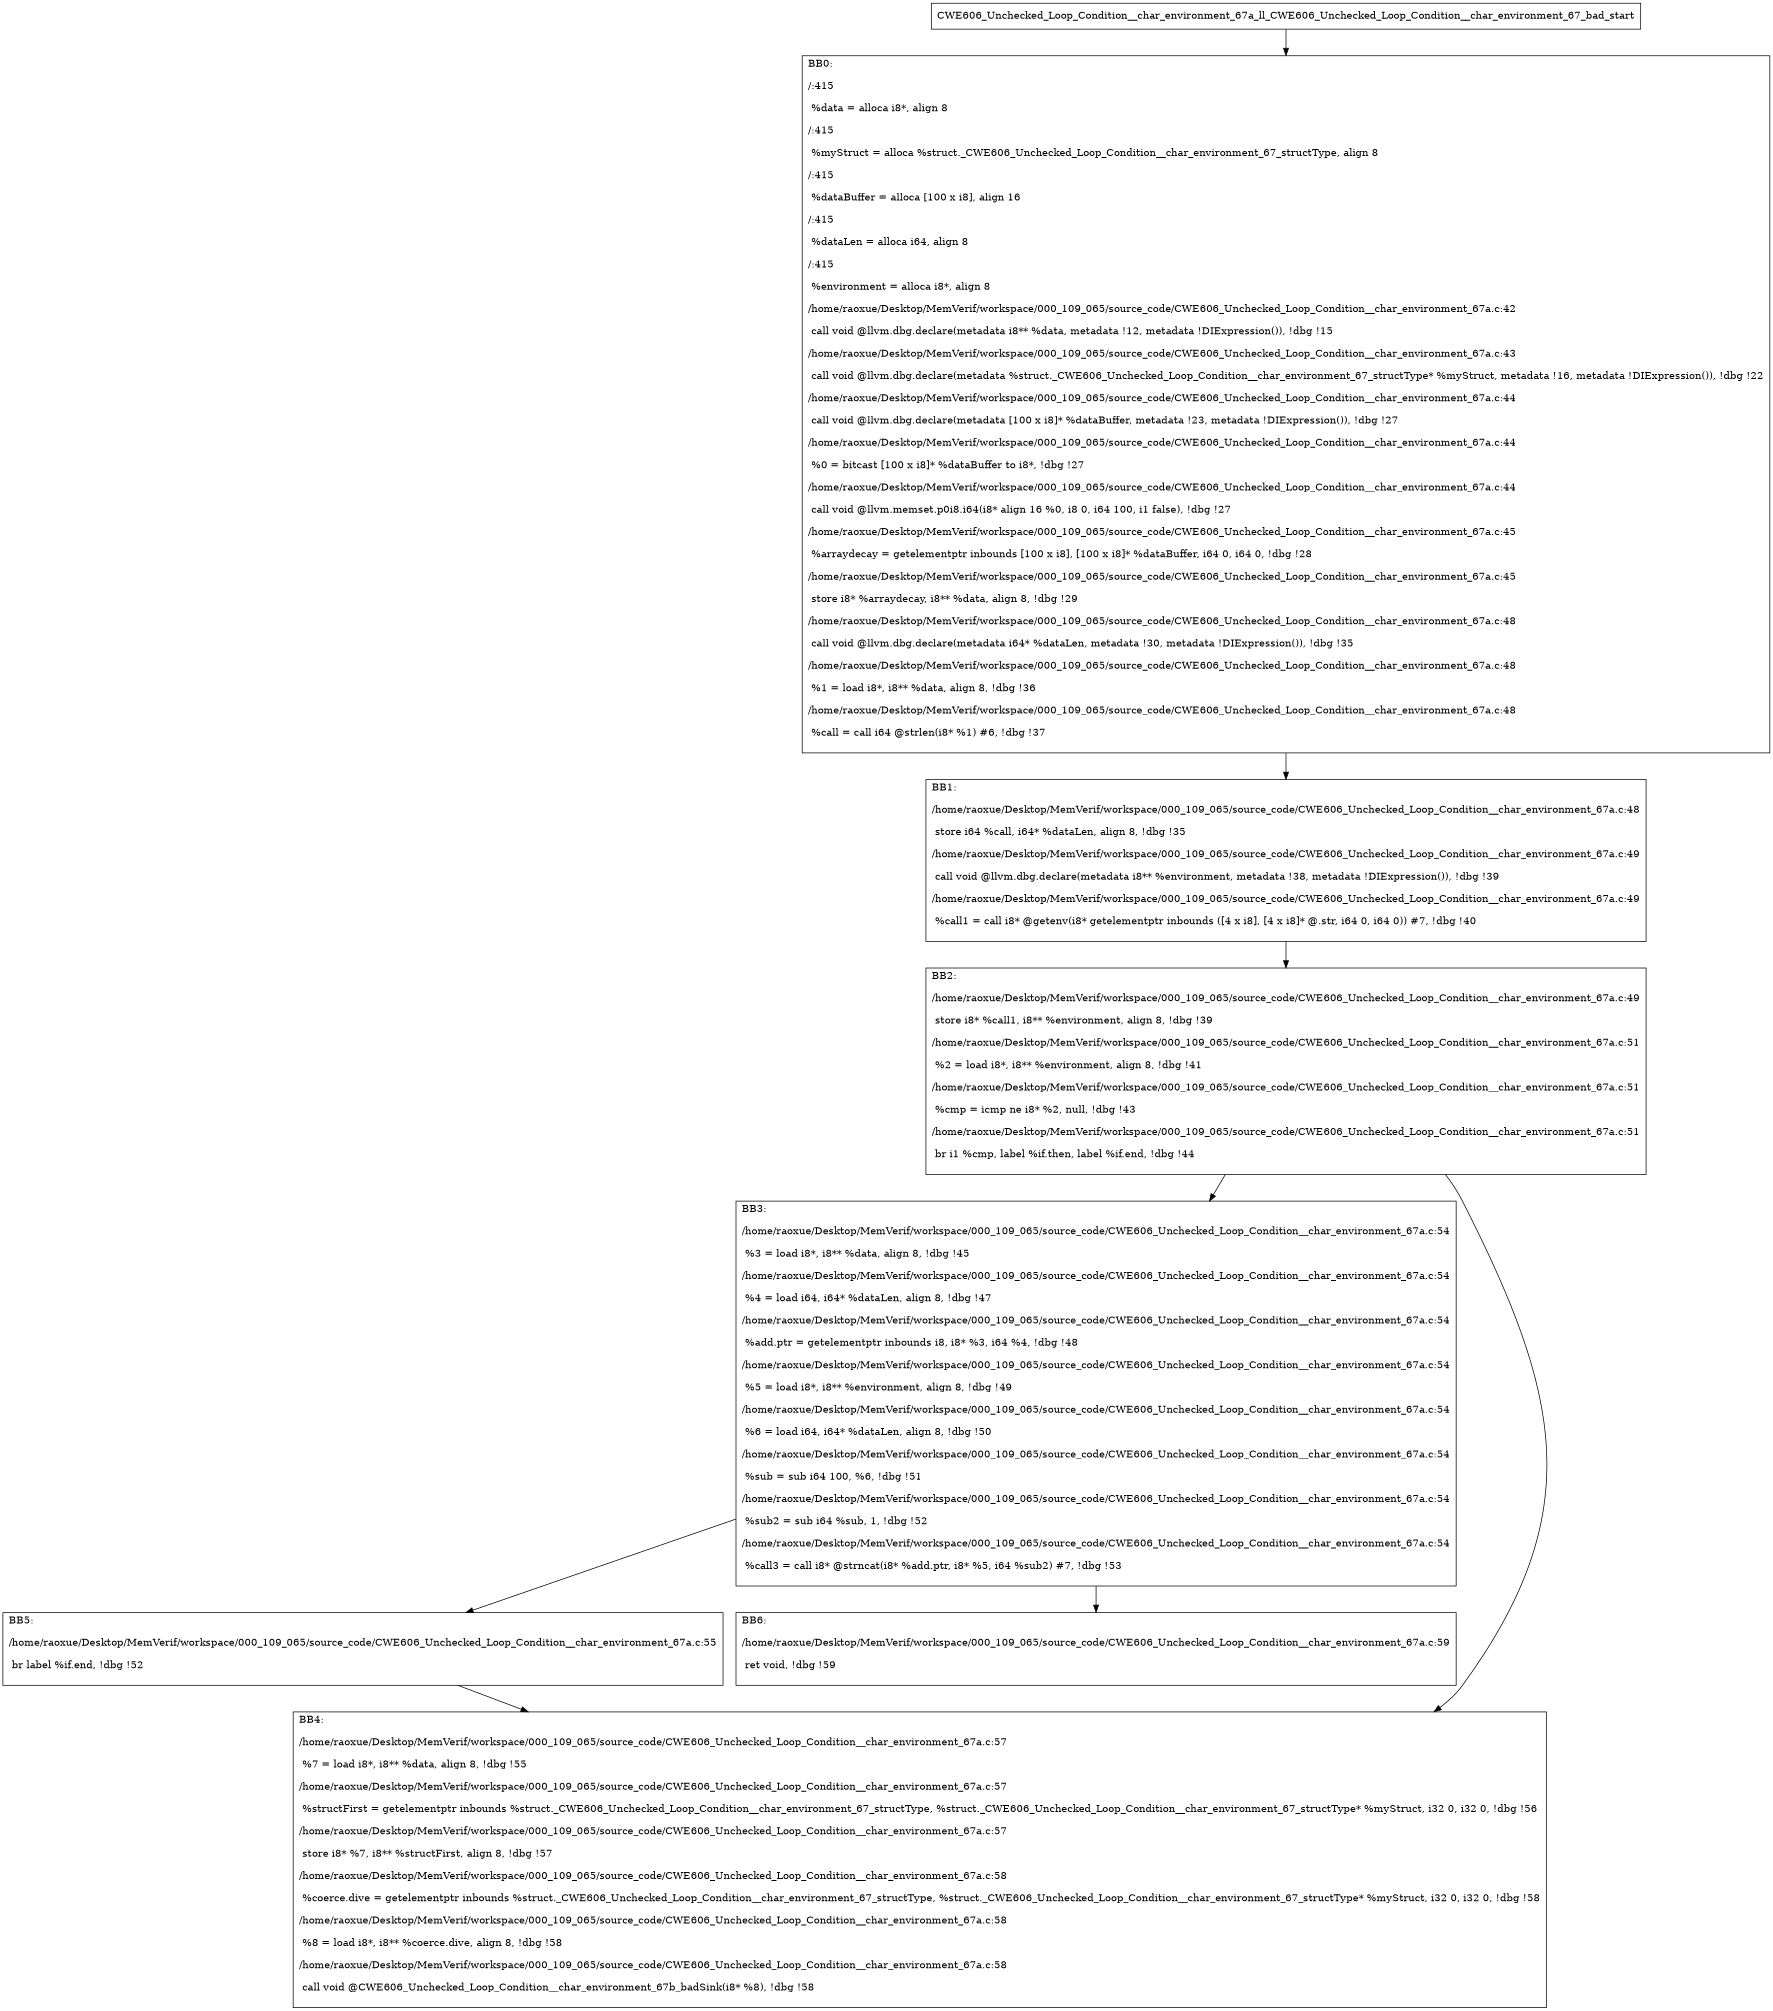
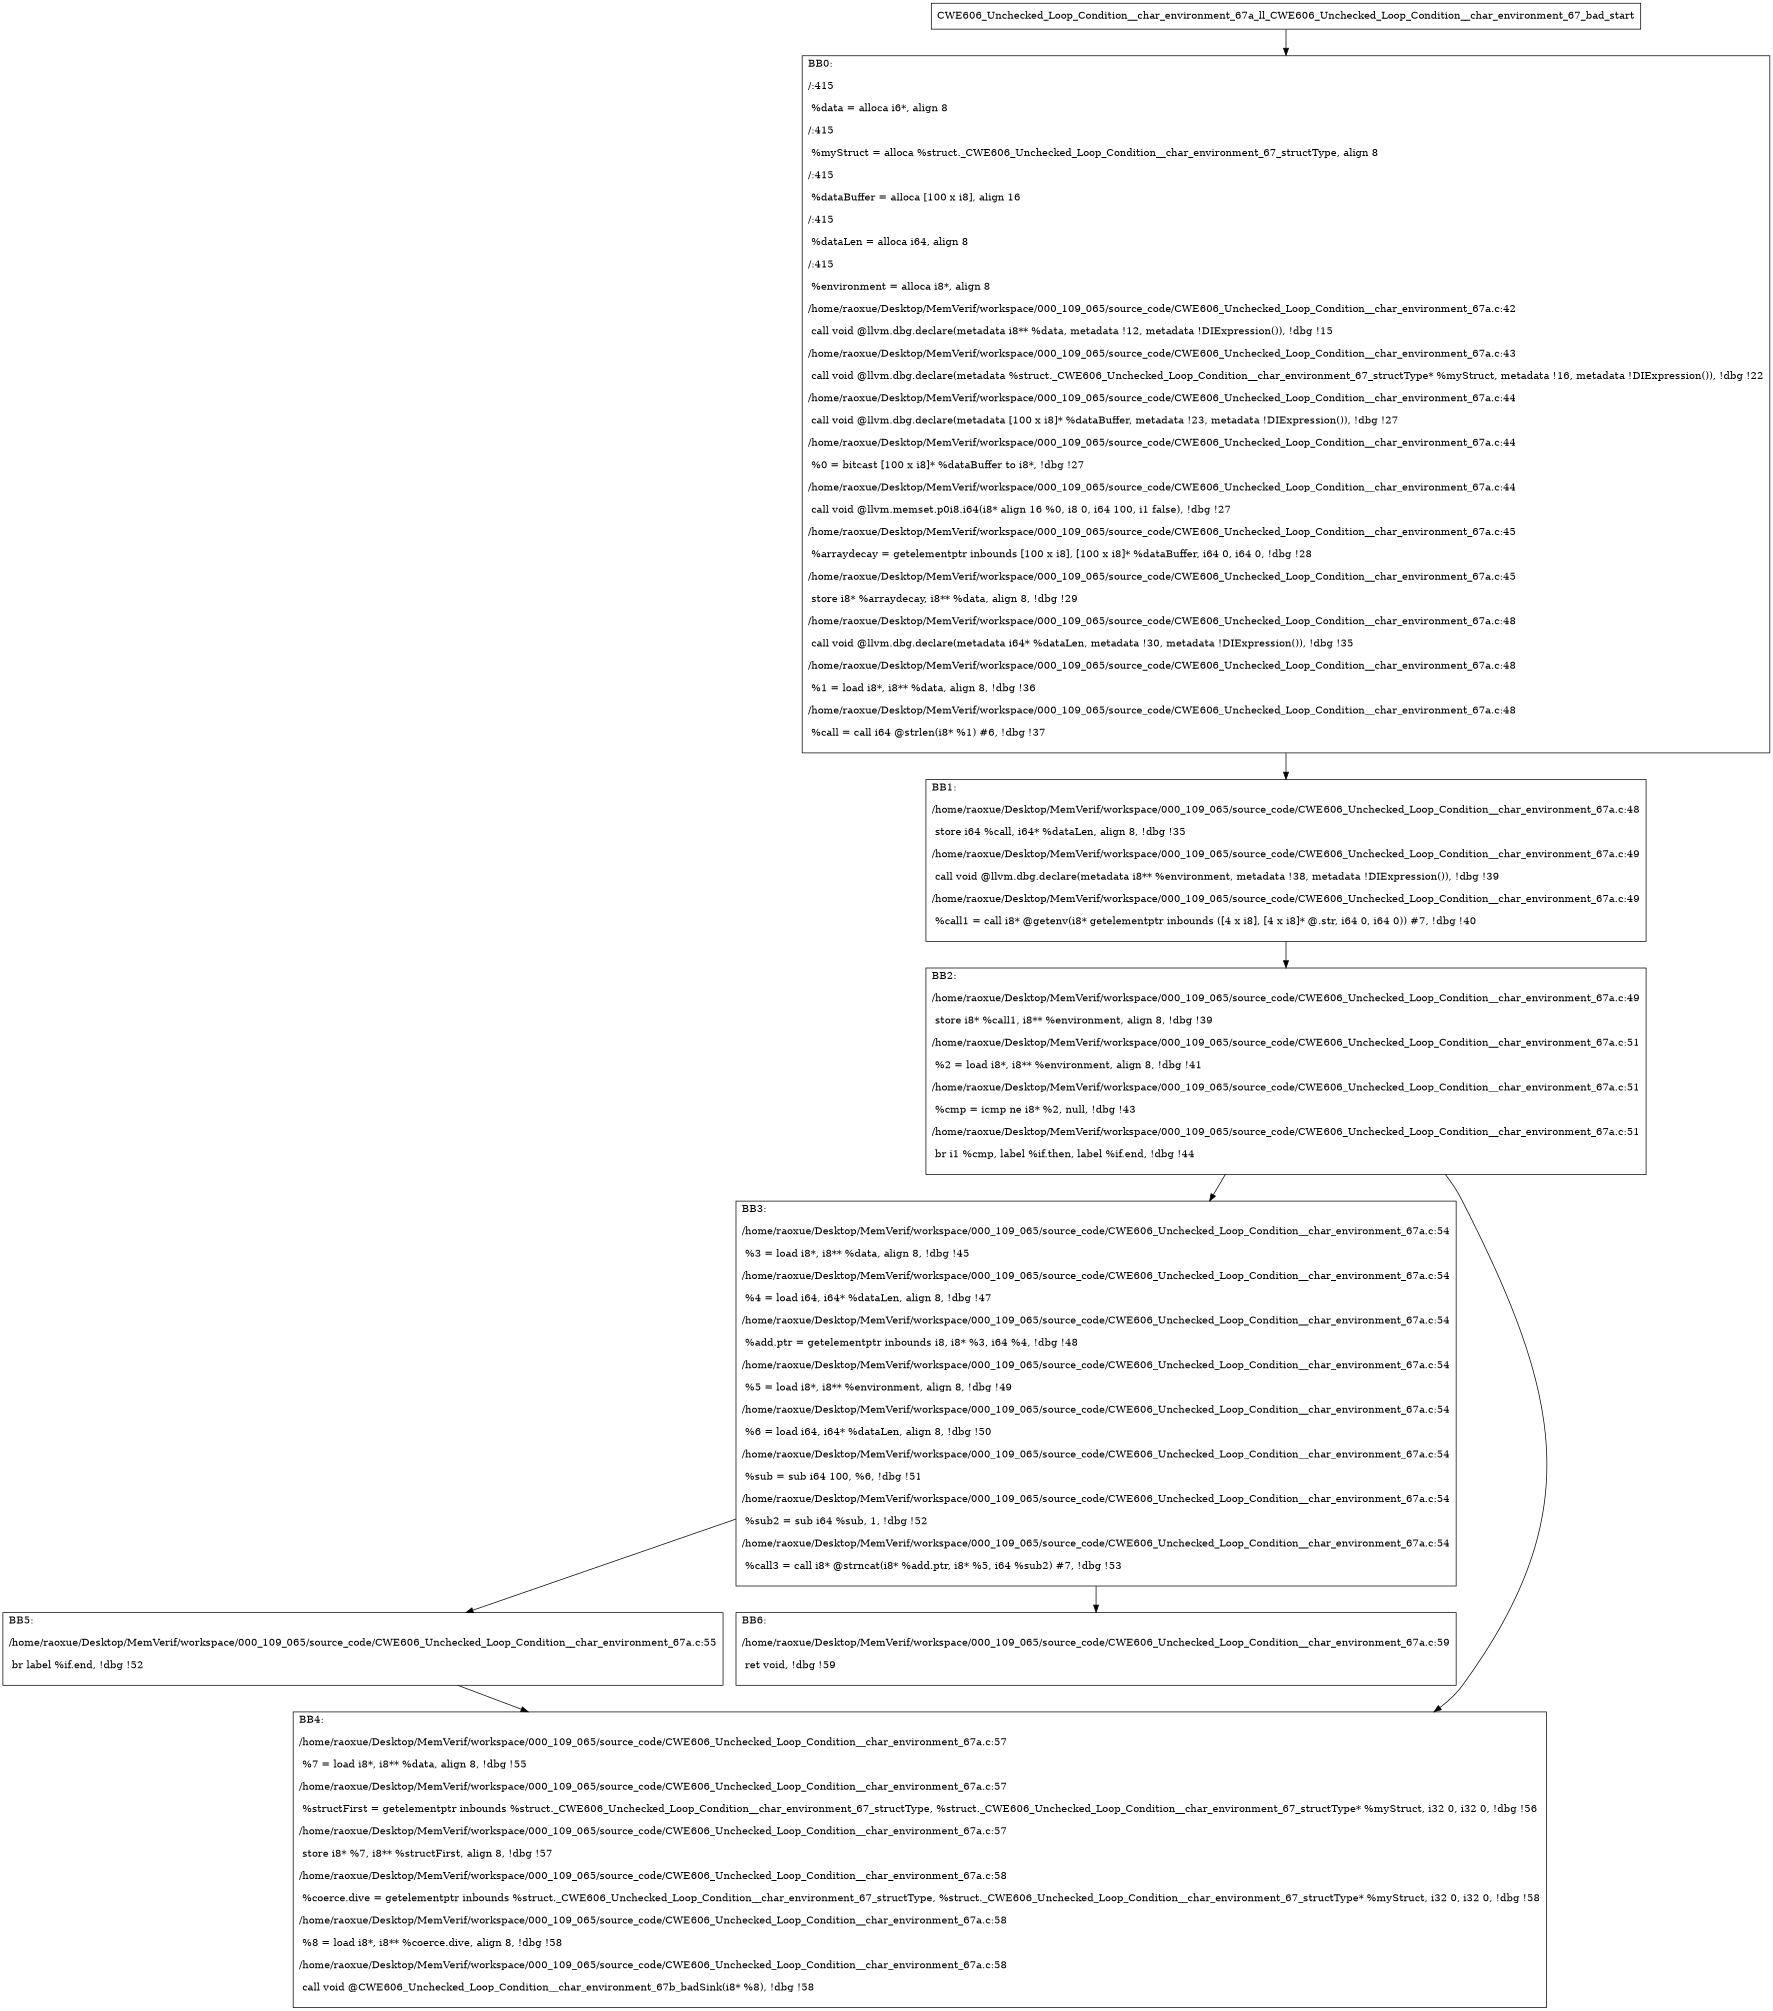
(878, 108) -> (878, 108)
